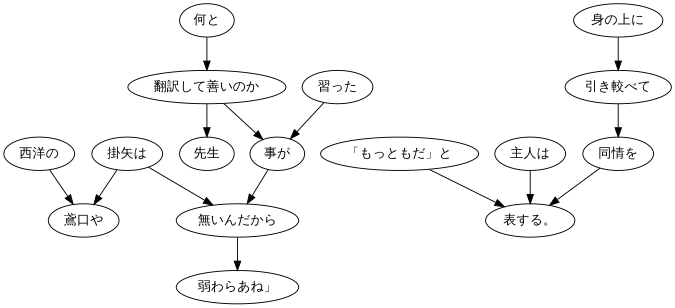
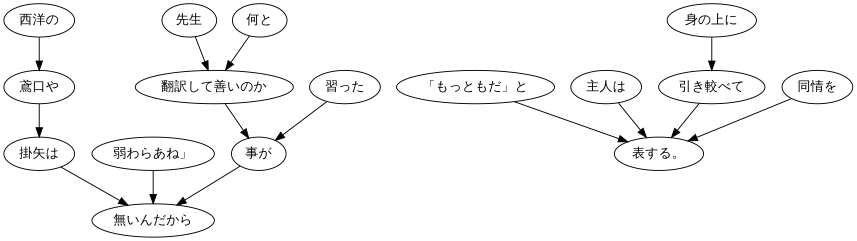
(207, 116) -> (200, 49)
(618, 116) -> (688, 117)
(108, 183) -> (39, 116)
(237, 249) -> (153, 183)
